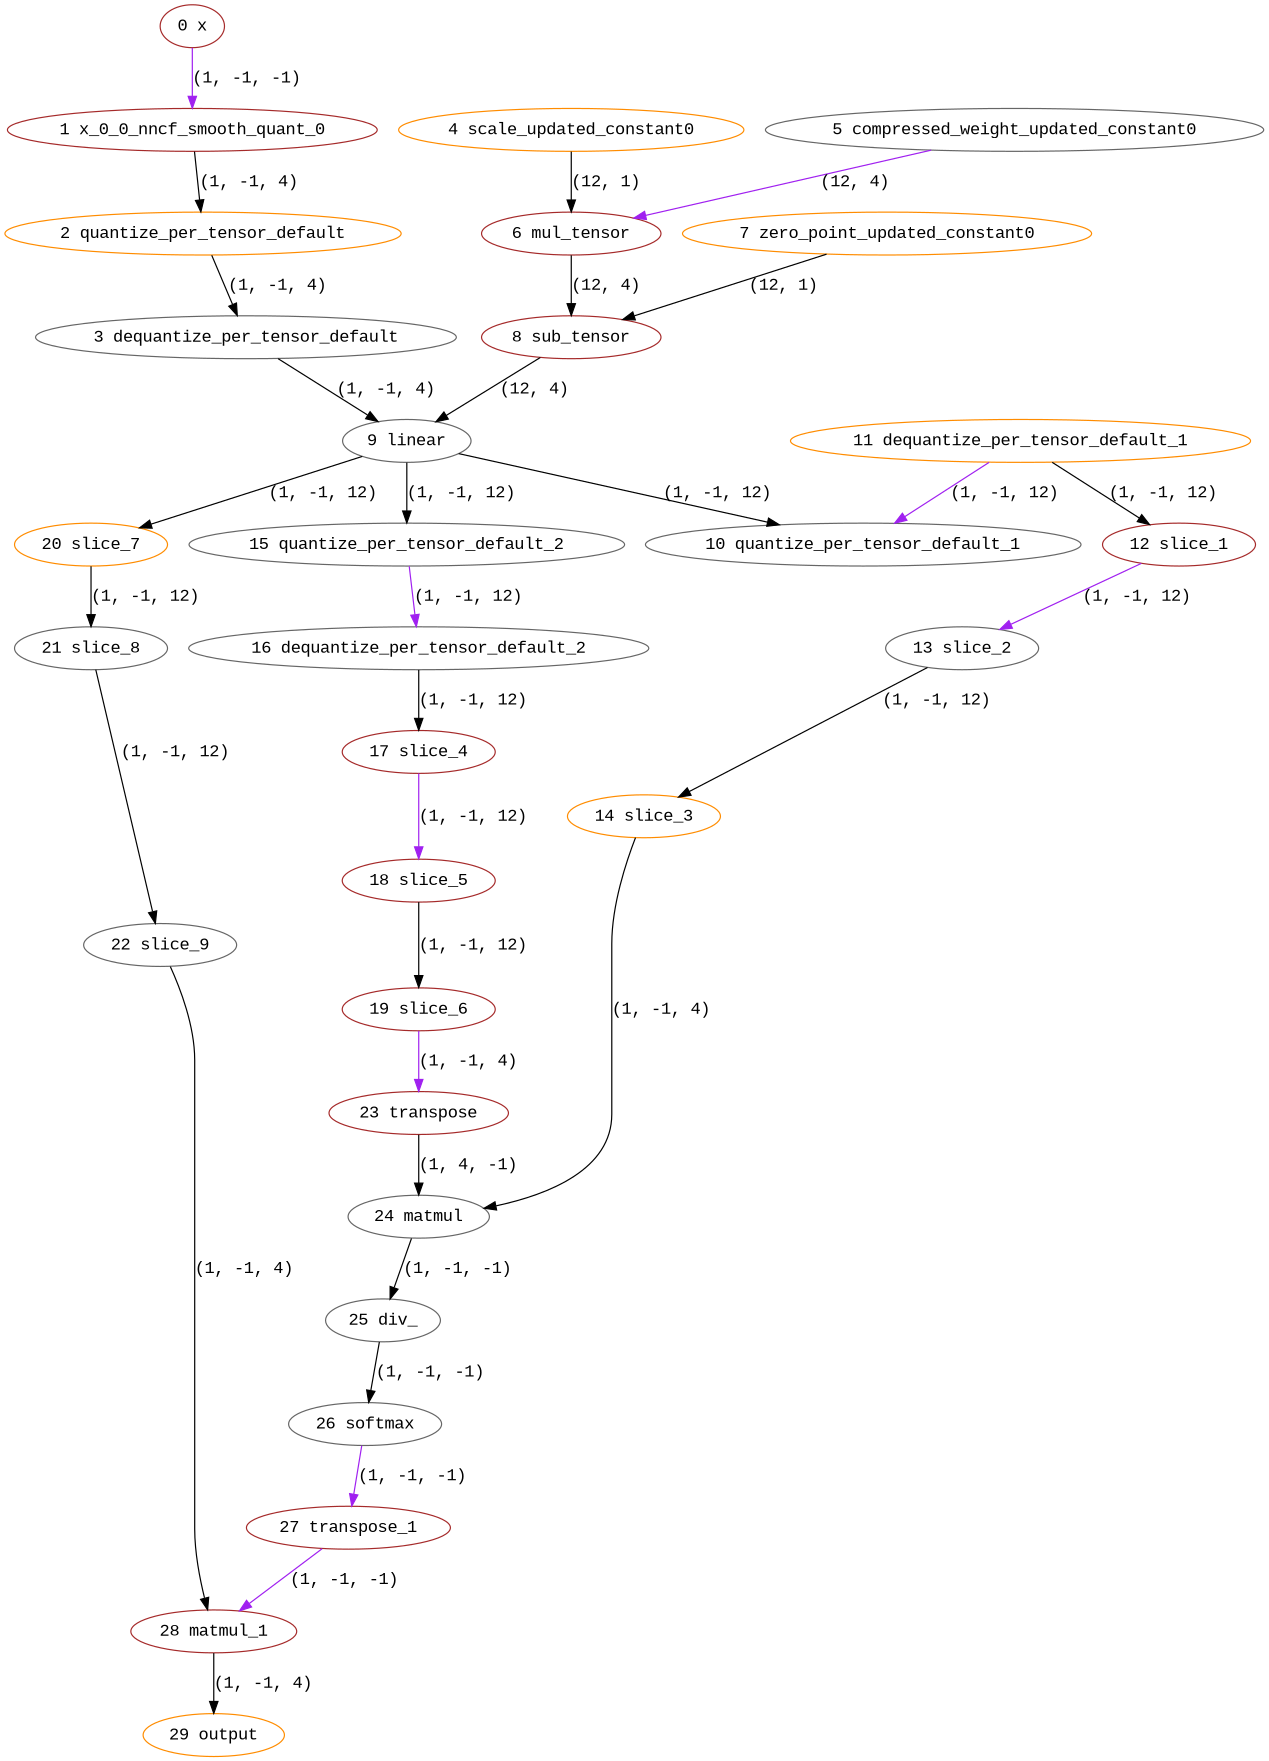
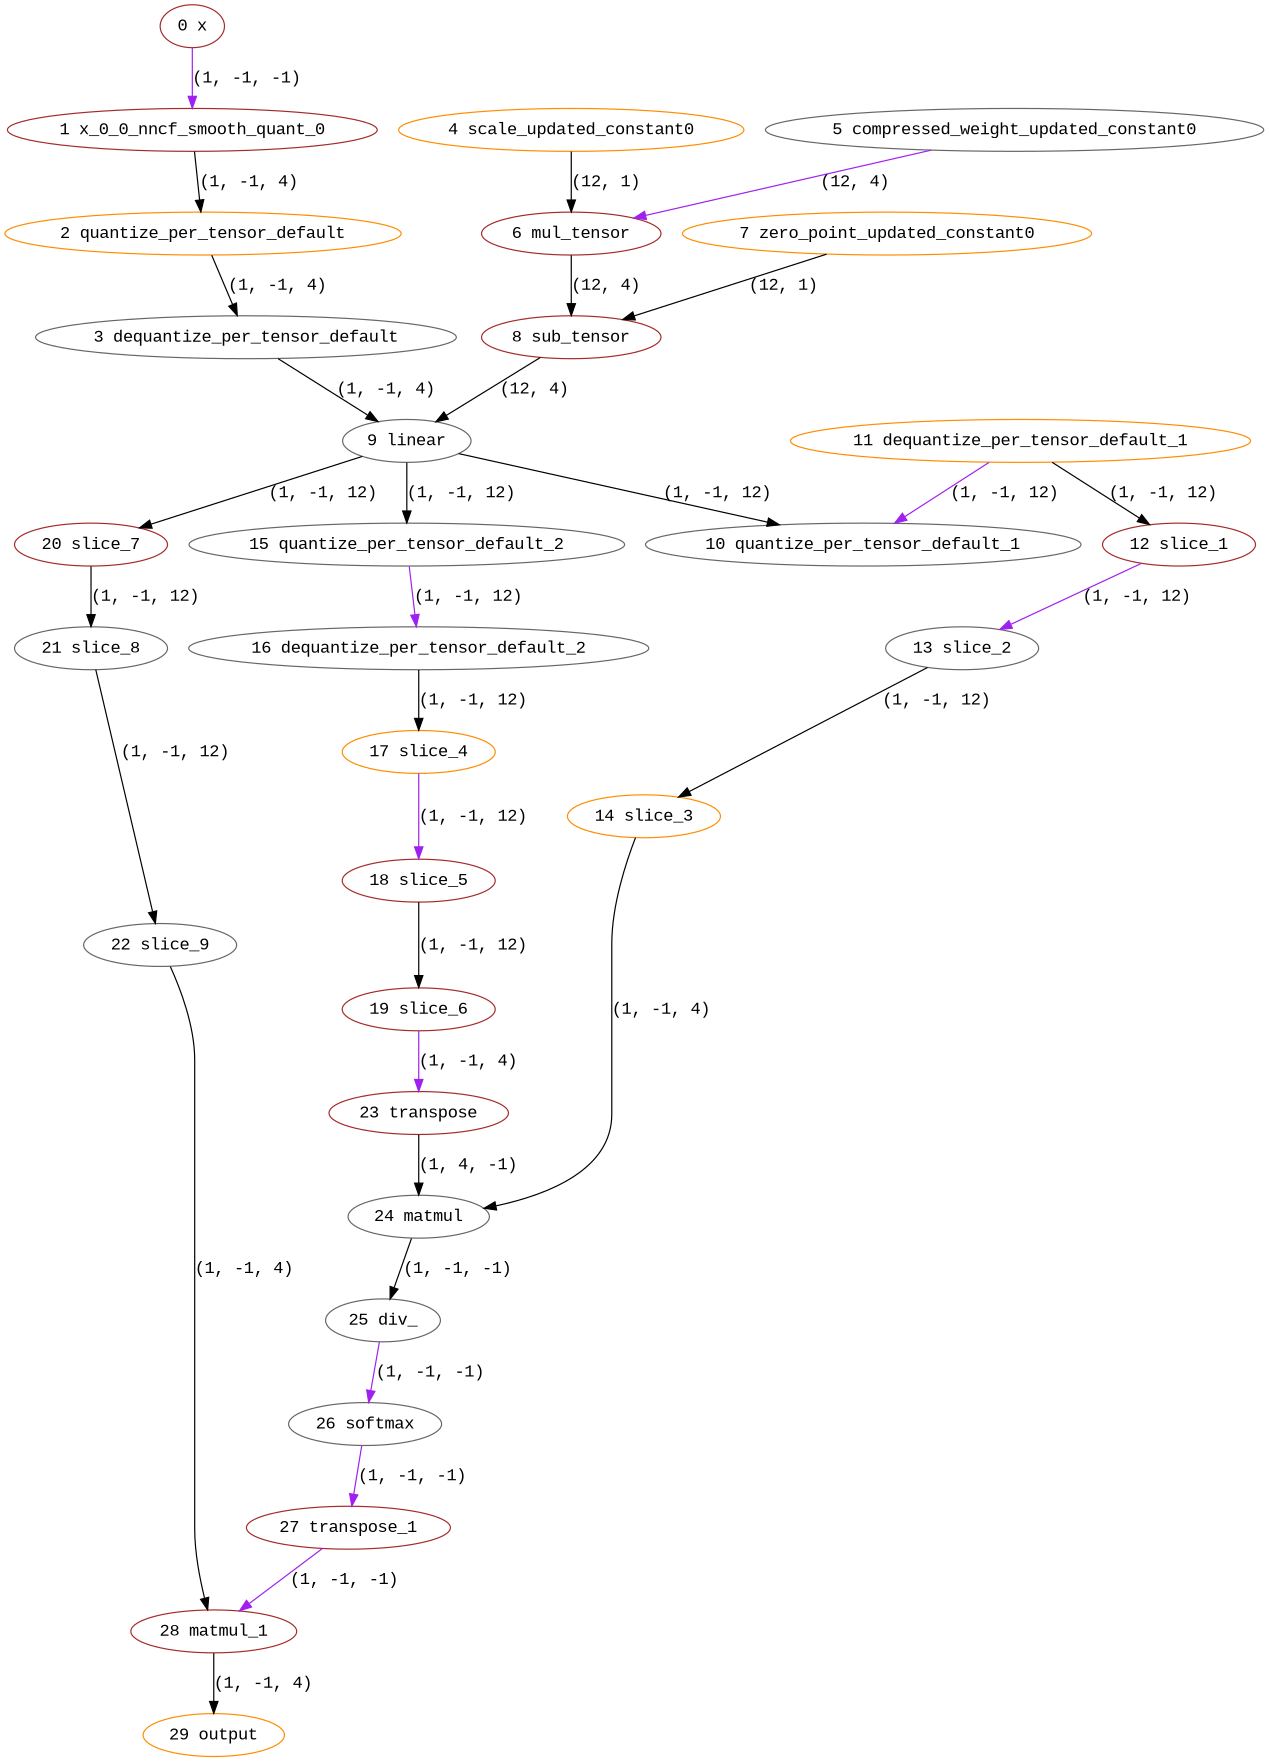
(91, 545) -> (91, 545)
(419, 752) -> (419, 752)
(375, 1366) -> (375, 1366)
